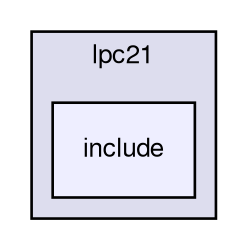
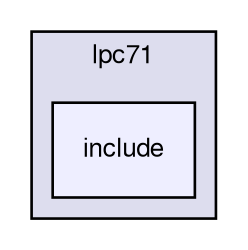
(124, 57) -> (124, 57)
